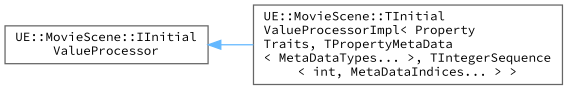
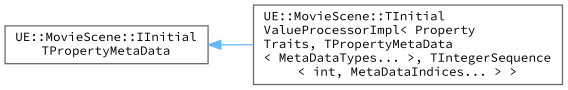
(107, 45) -> (107, 45)
